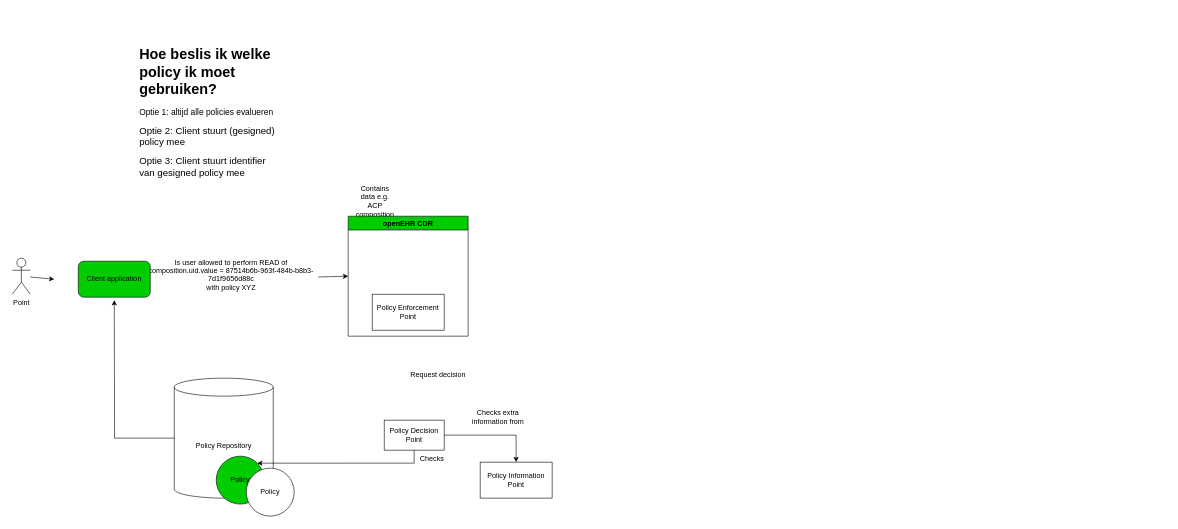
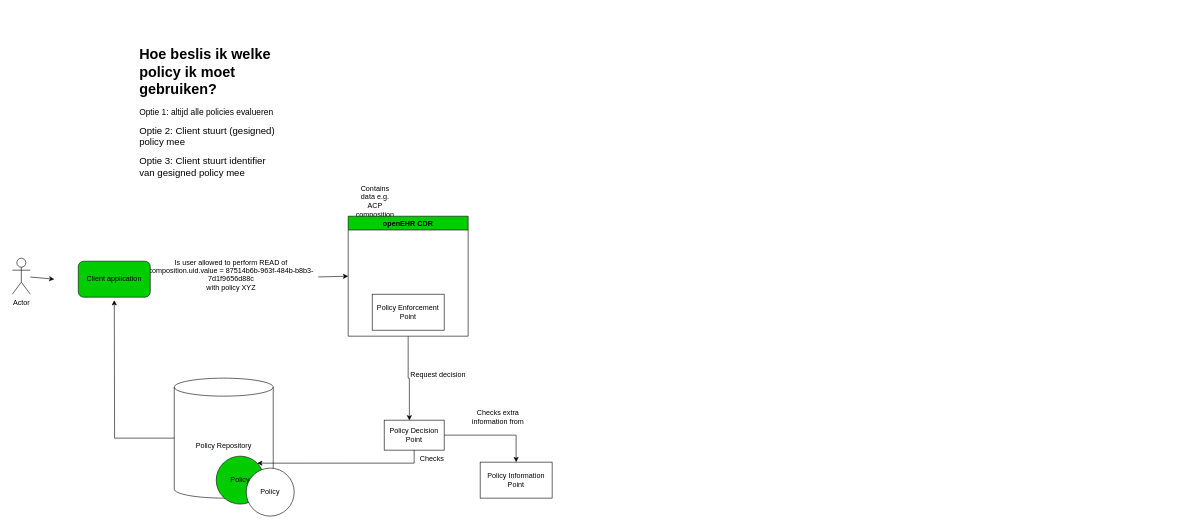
(22, 303) -> (22, 303)
none -> (410, 395)
